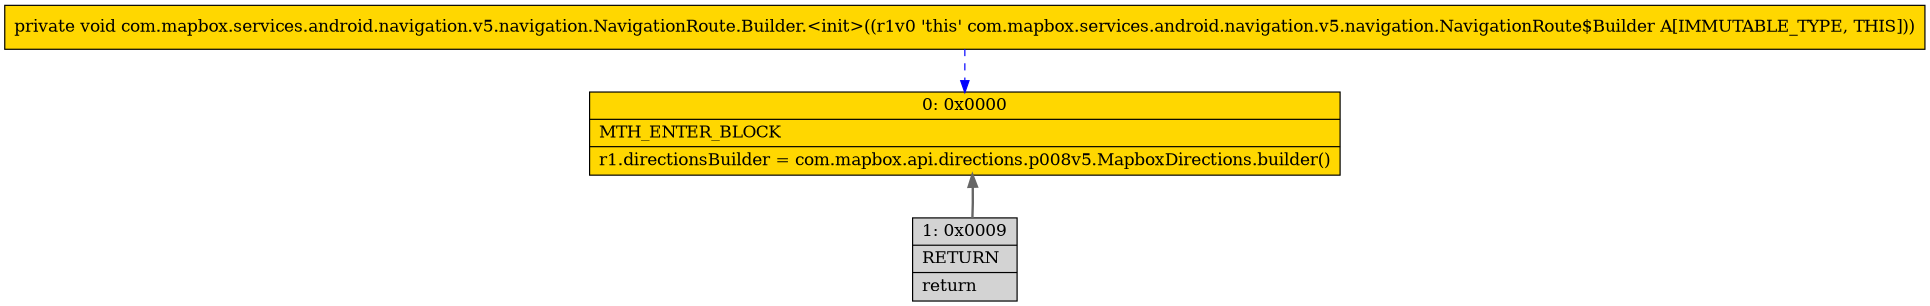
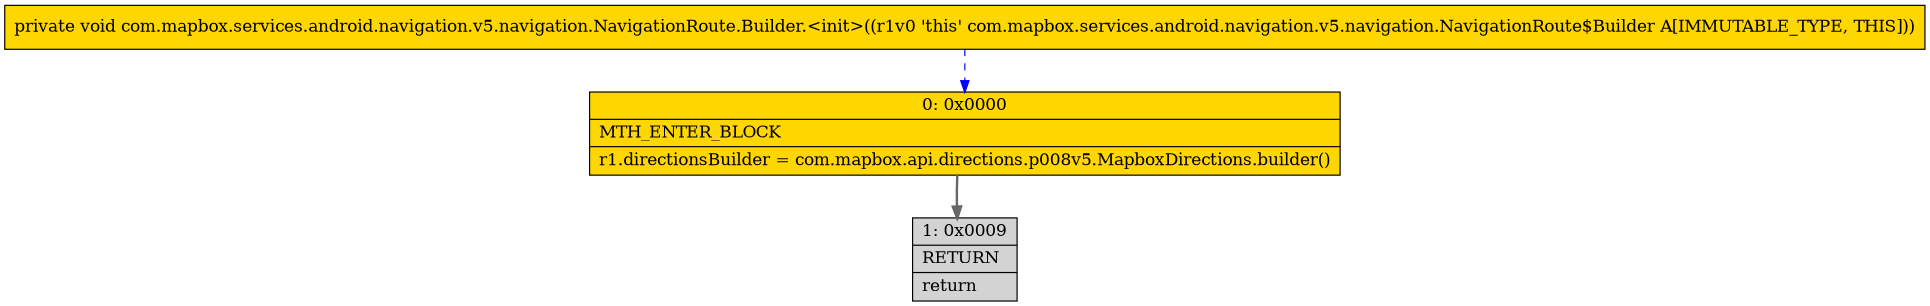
(973, 203) -> (957, 191)
